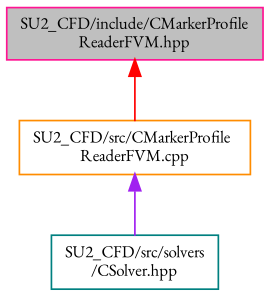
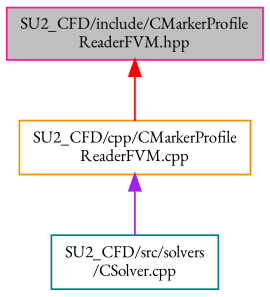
(135, 148) -> (135, 148)
(135, 262) -> (135, 262)
